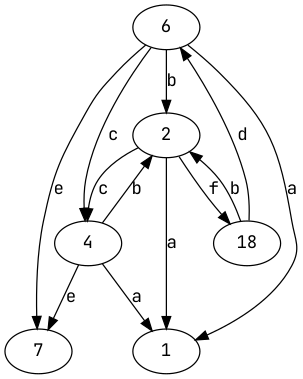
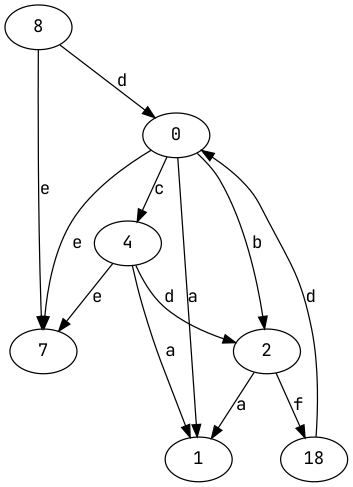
none -> (38, 27)
(166, 27) -> (176, 135)
(105, 172) -> none
(225, 187) -> none
(137, 189) -> (169, 297)
